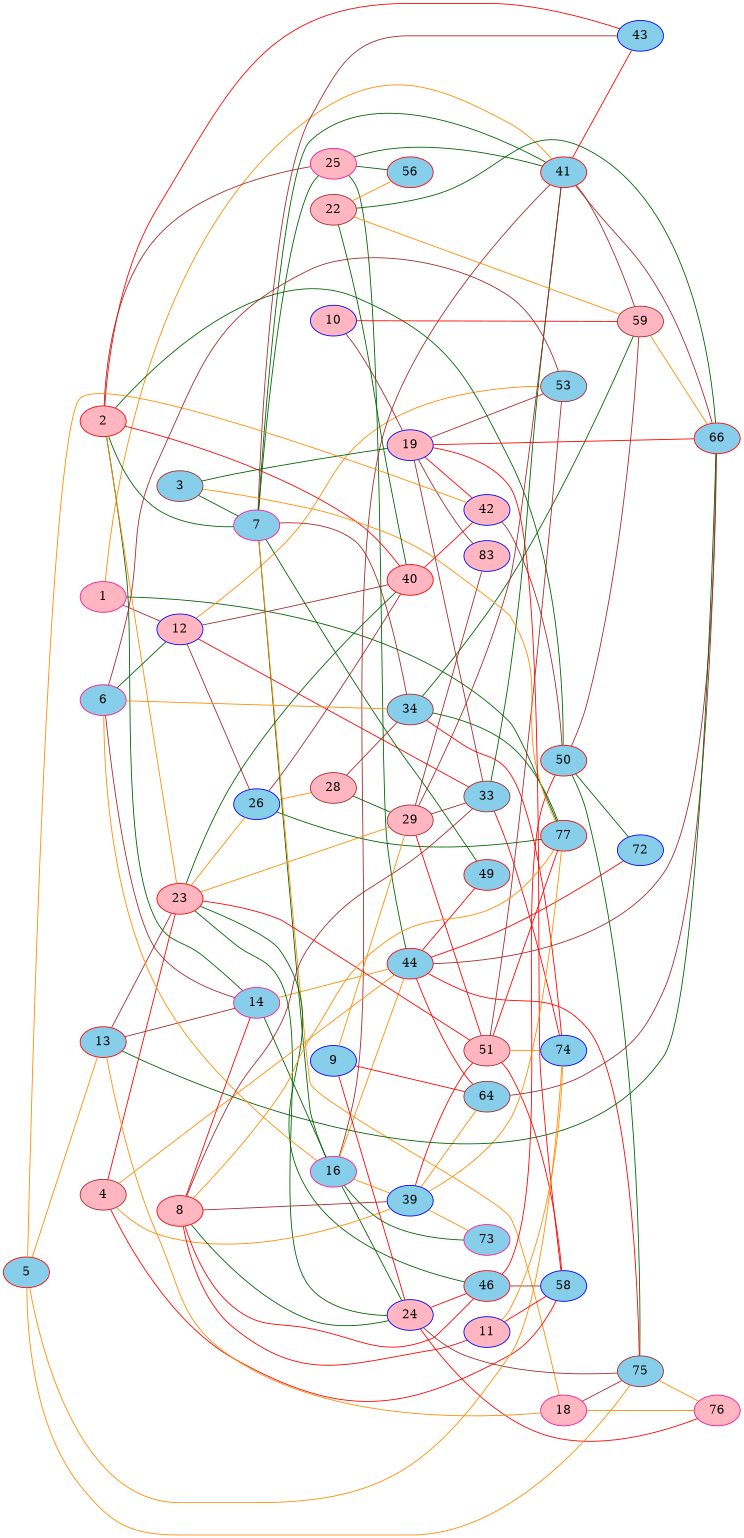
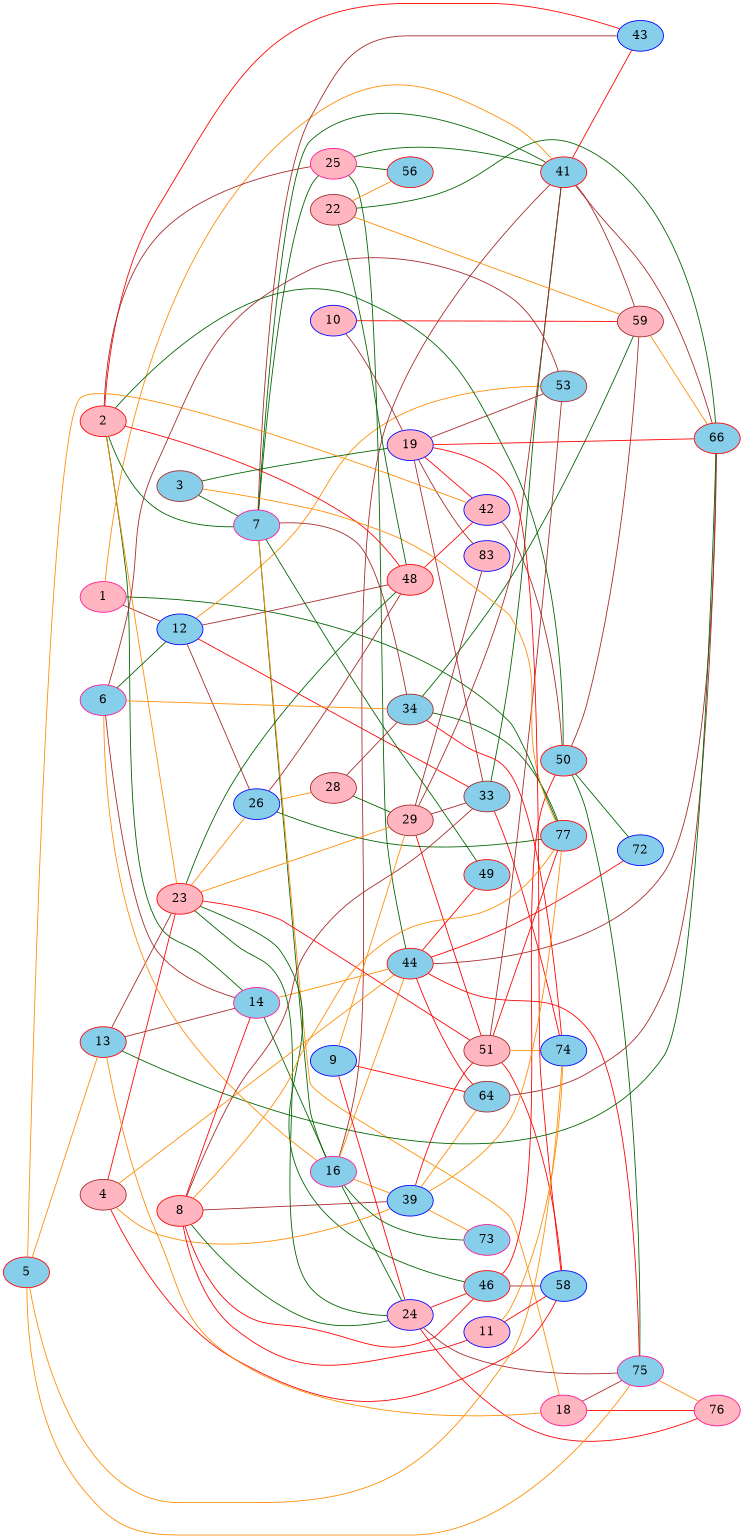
(410, 580) -> (410, 580)
(180, 629) -> (180, 629)
(640, 1371) -> (640, 1371)
(641, 1410) -> (641, 1410)
